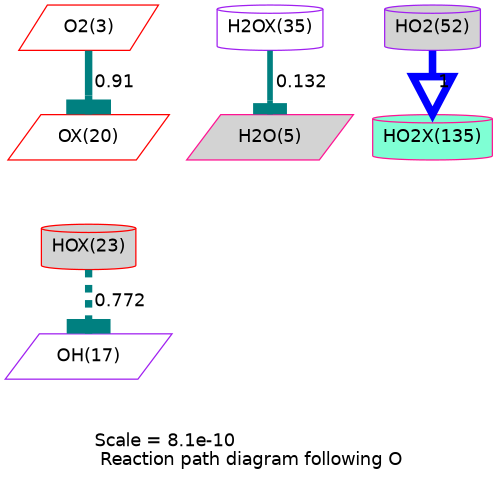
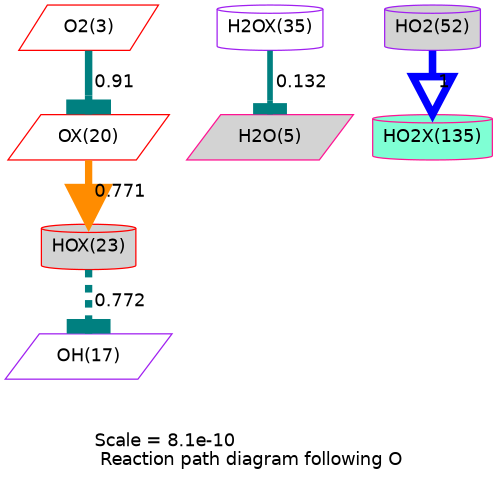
none -> (89, 174)
